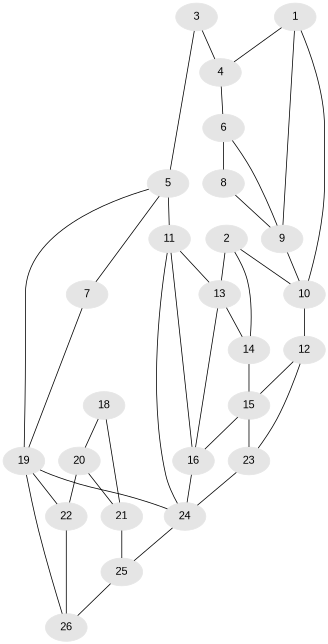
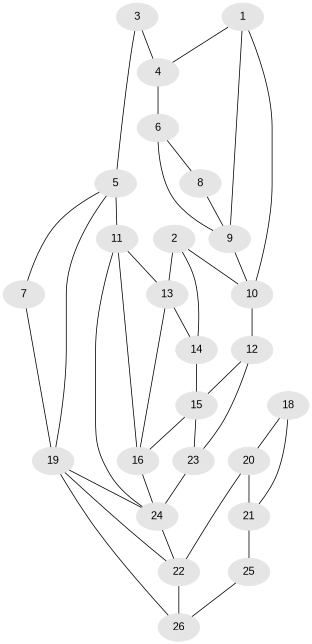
(153, 544) -> (168, 544)
